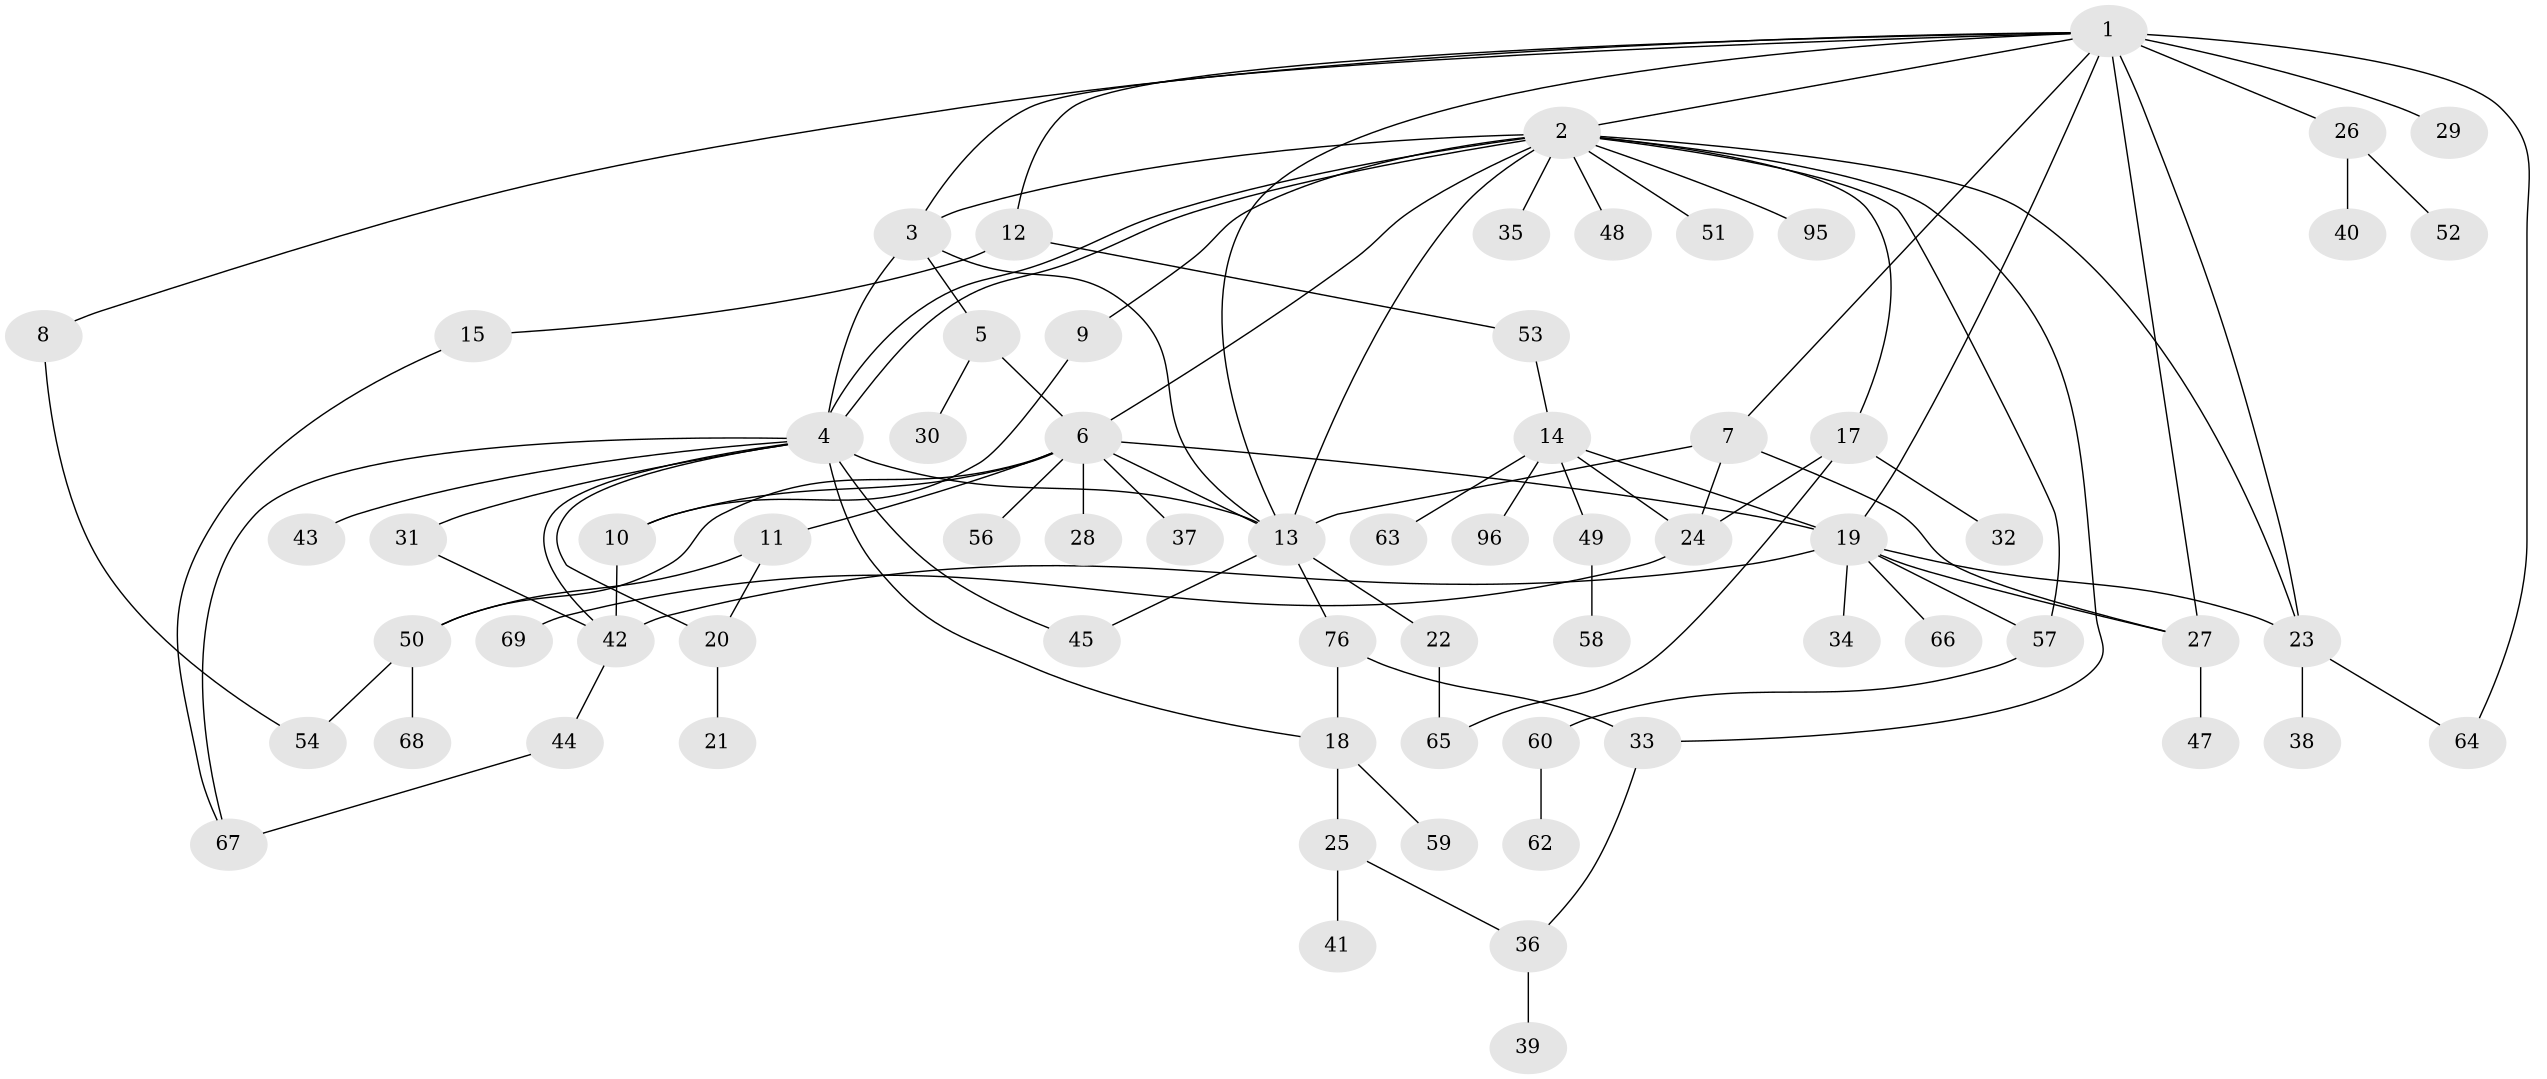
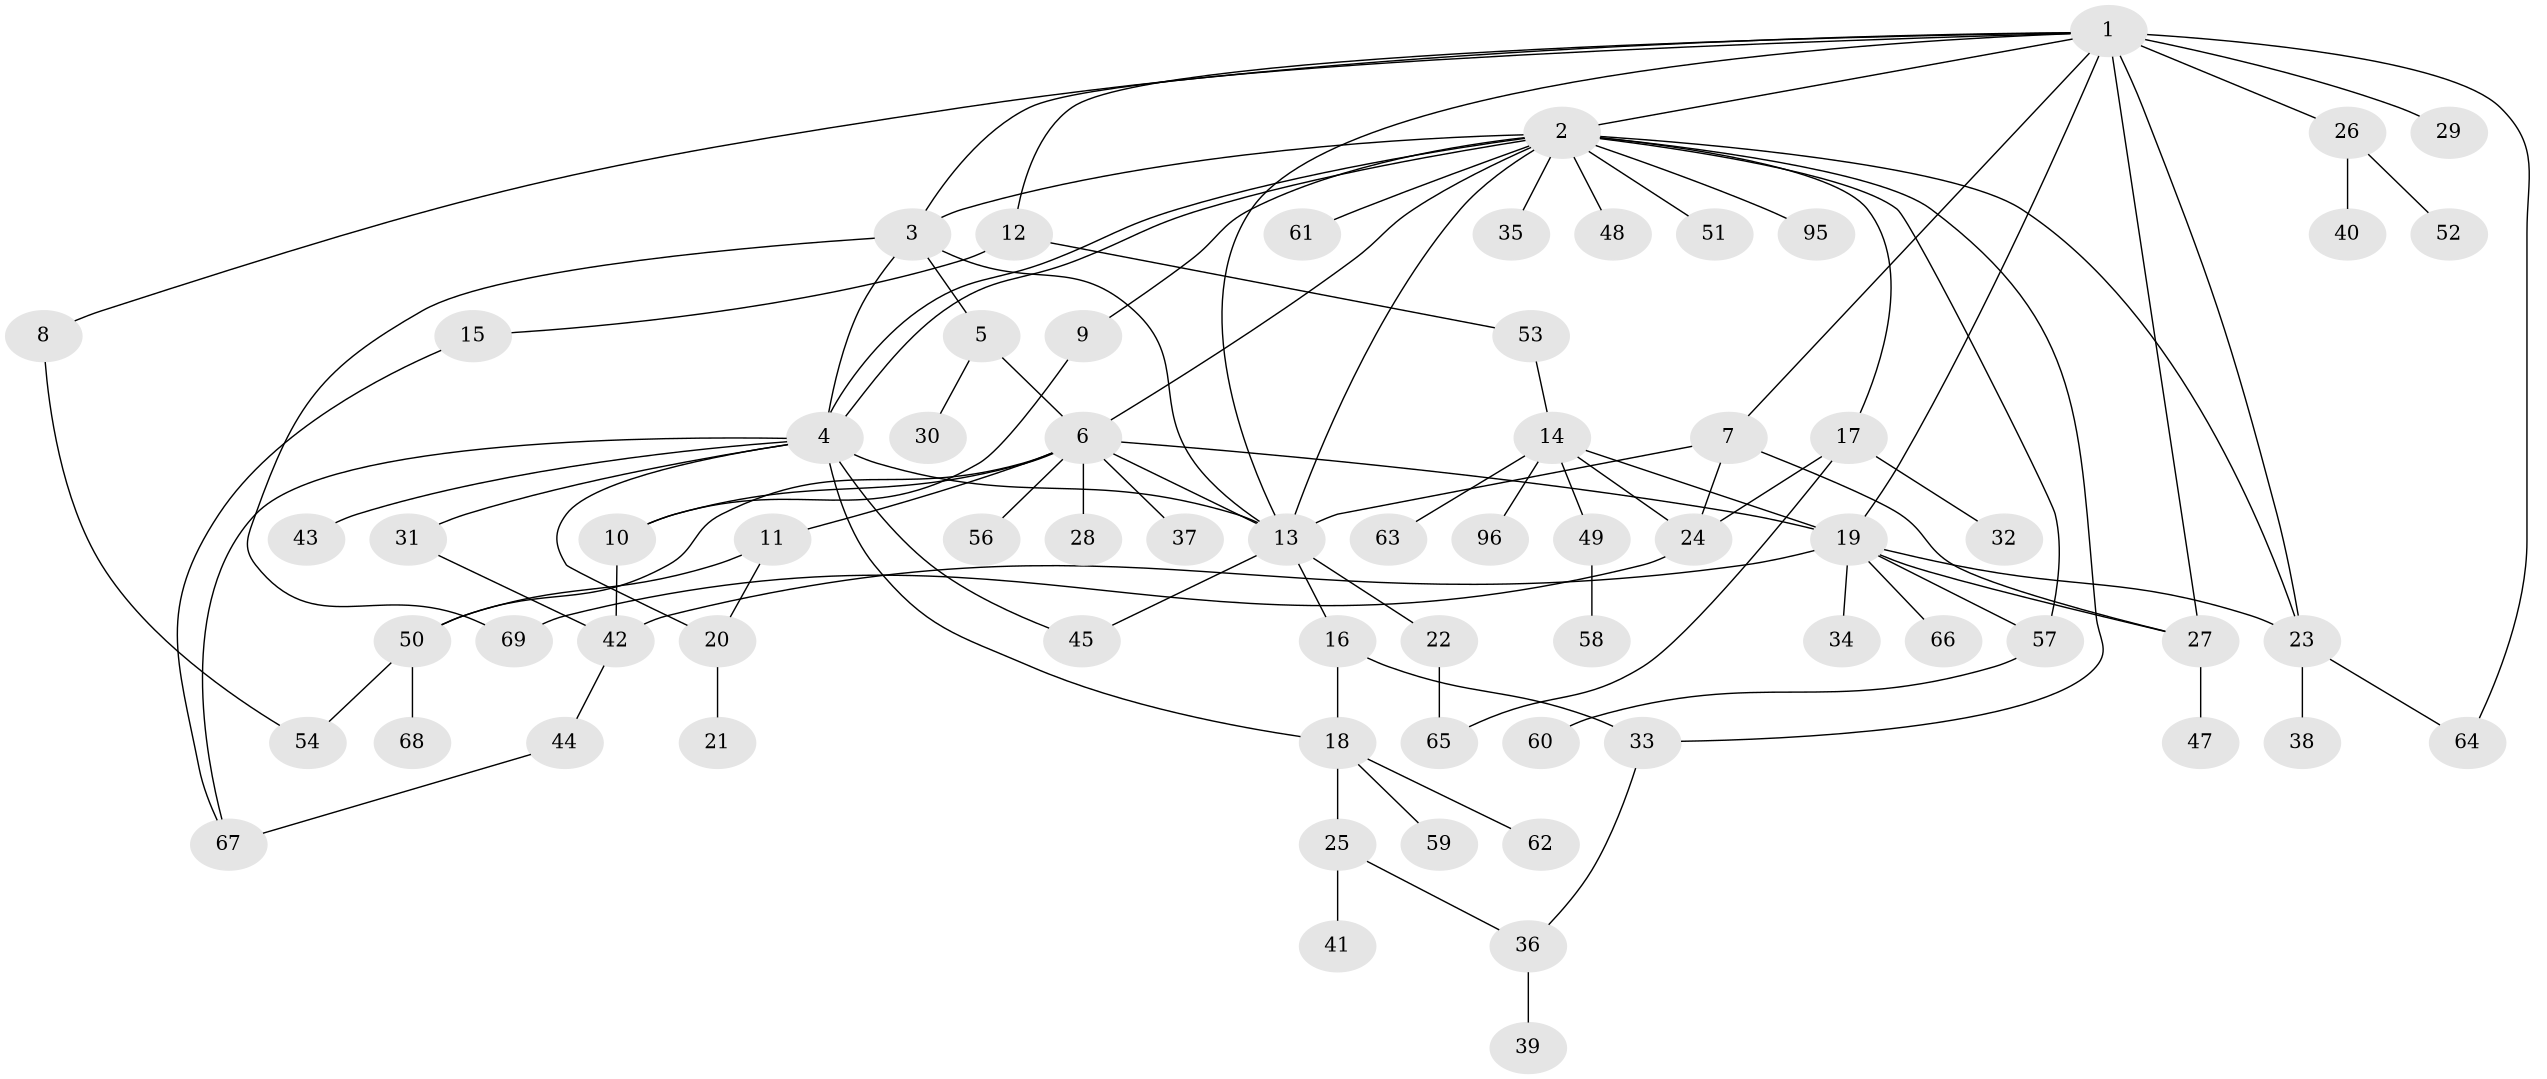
none -> (1302, 234)
none -> (375, 340)
(564, 504) -> none
(1338, 641) -> (1338, 641)
(1541, 794) -> (1439, 794)
